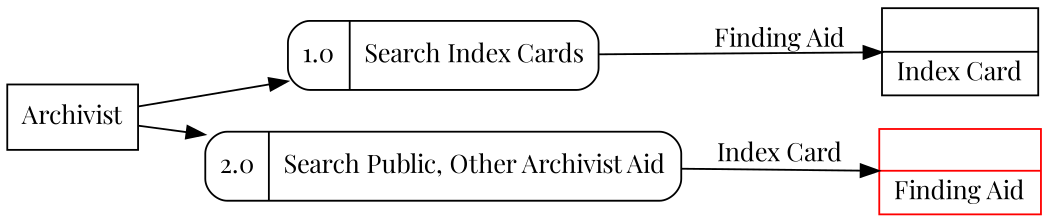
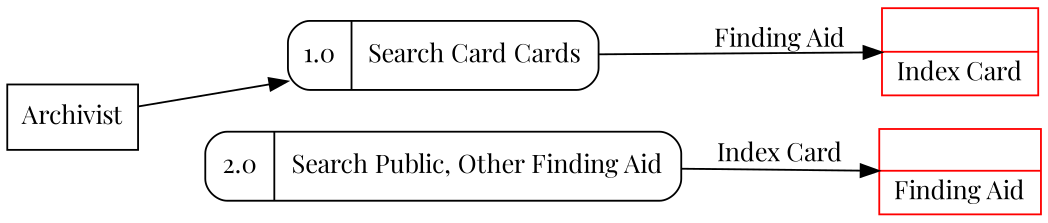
(960, 52) -> (960, 52)
(474, 55) -> (475, 55)
(162, 129) -> none
(475, 165) -> (478, 165)
